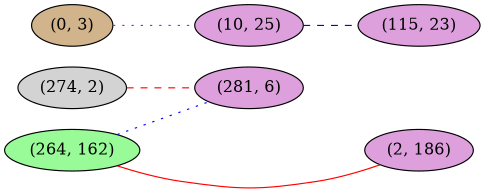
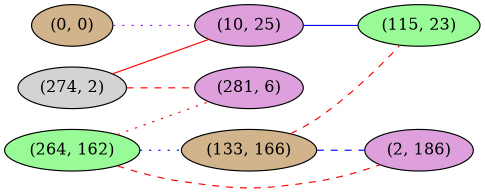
(72, 25) -> (72, 25)
(331, 25) -> (331, 25)
(419, 25) -> (419, 25)
none -> (161, 57)
(163, 118) -> (163, 118)
none -> (249, 150)
(249, 188) -> (249, 188)
